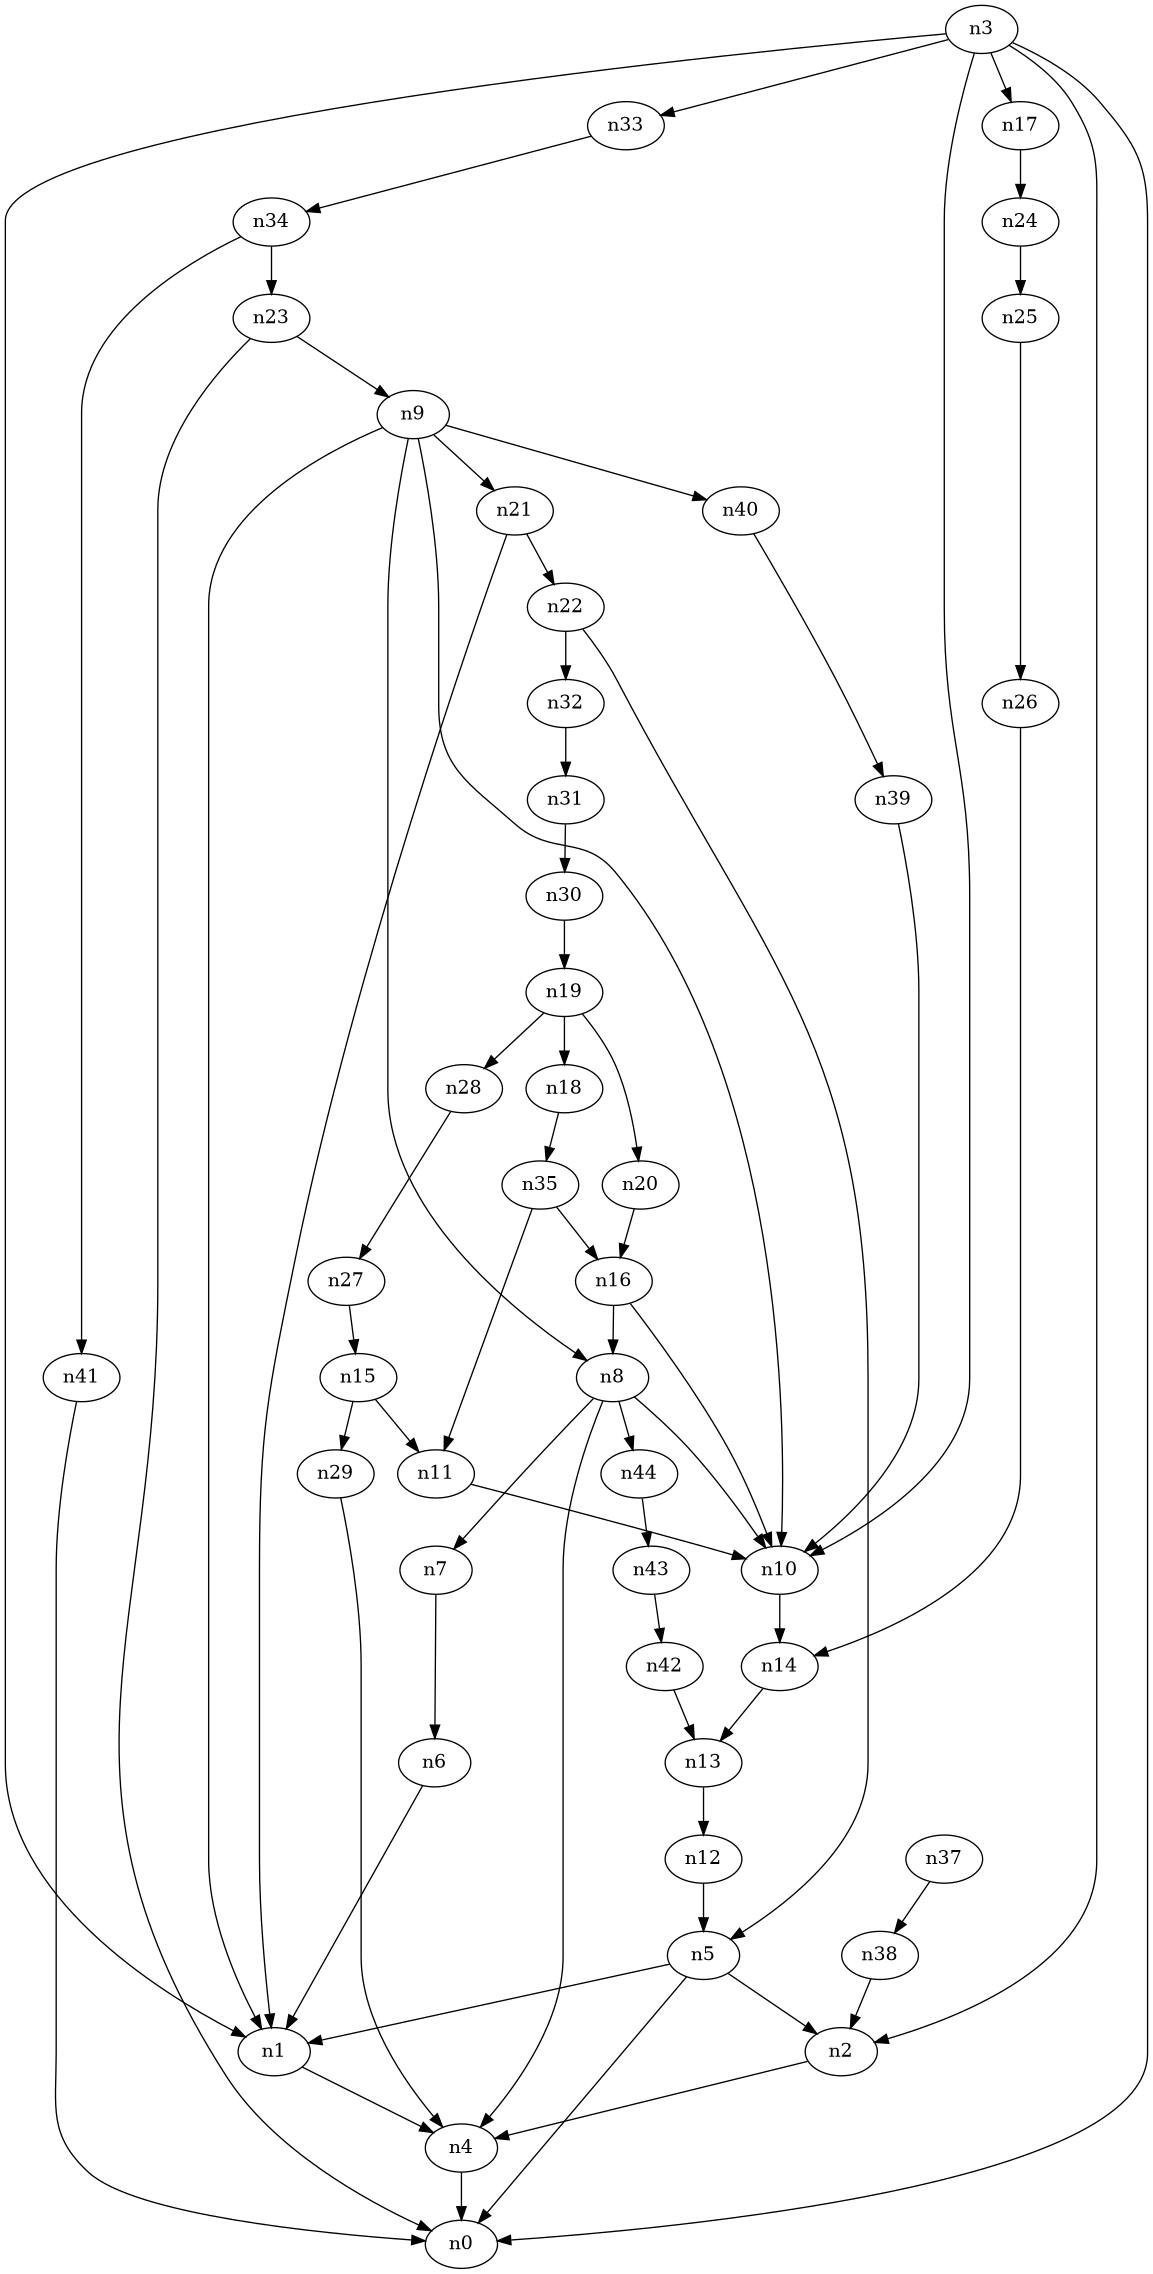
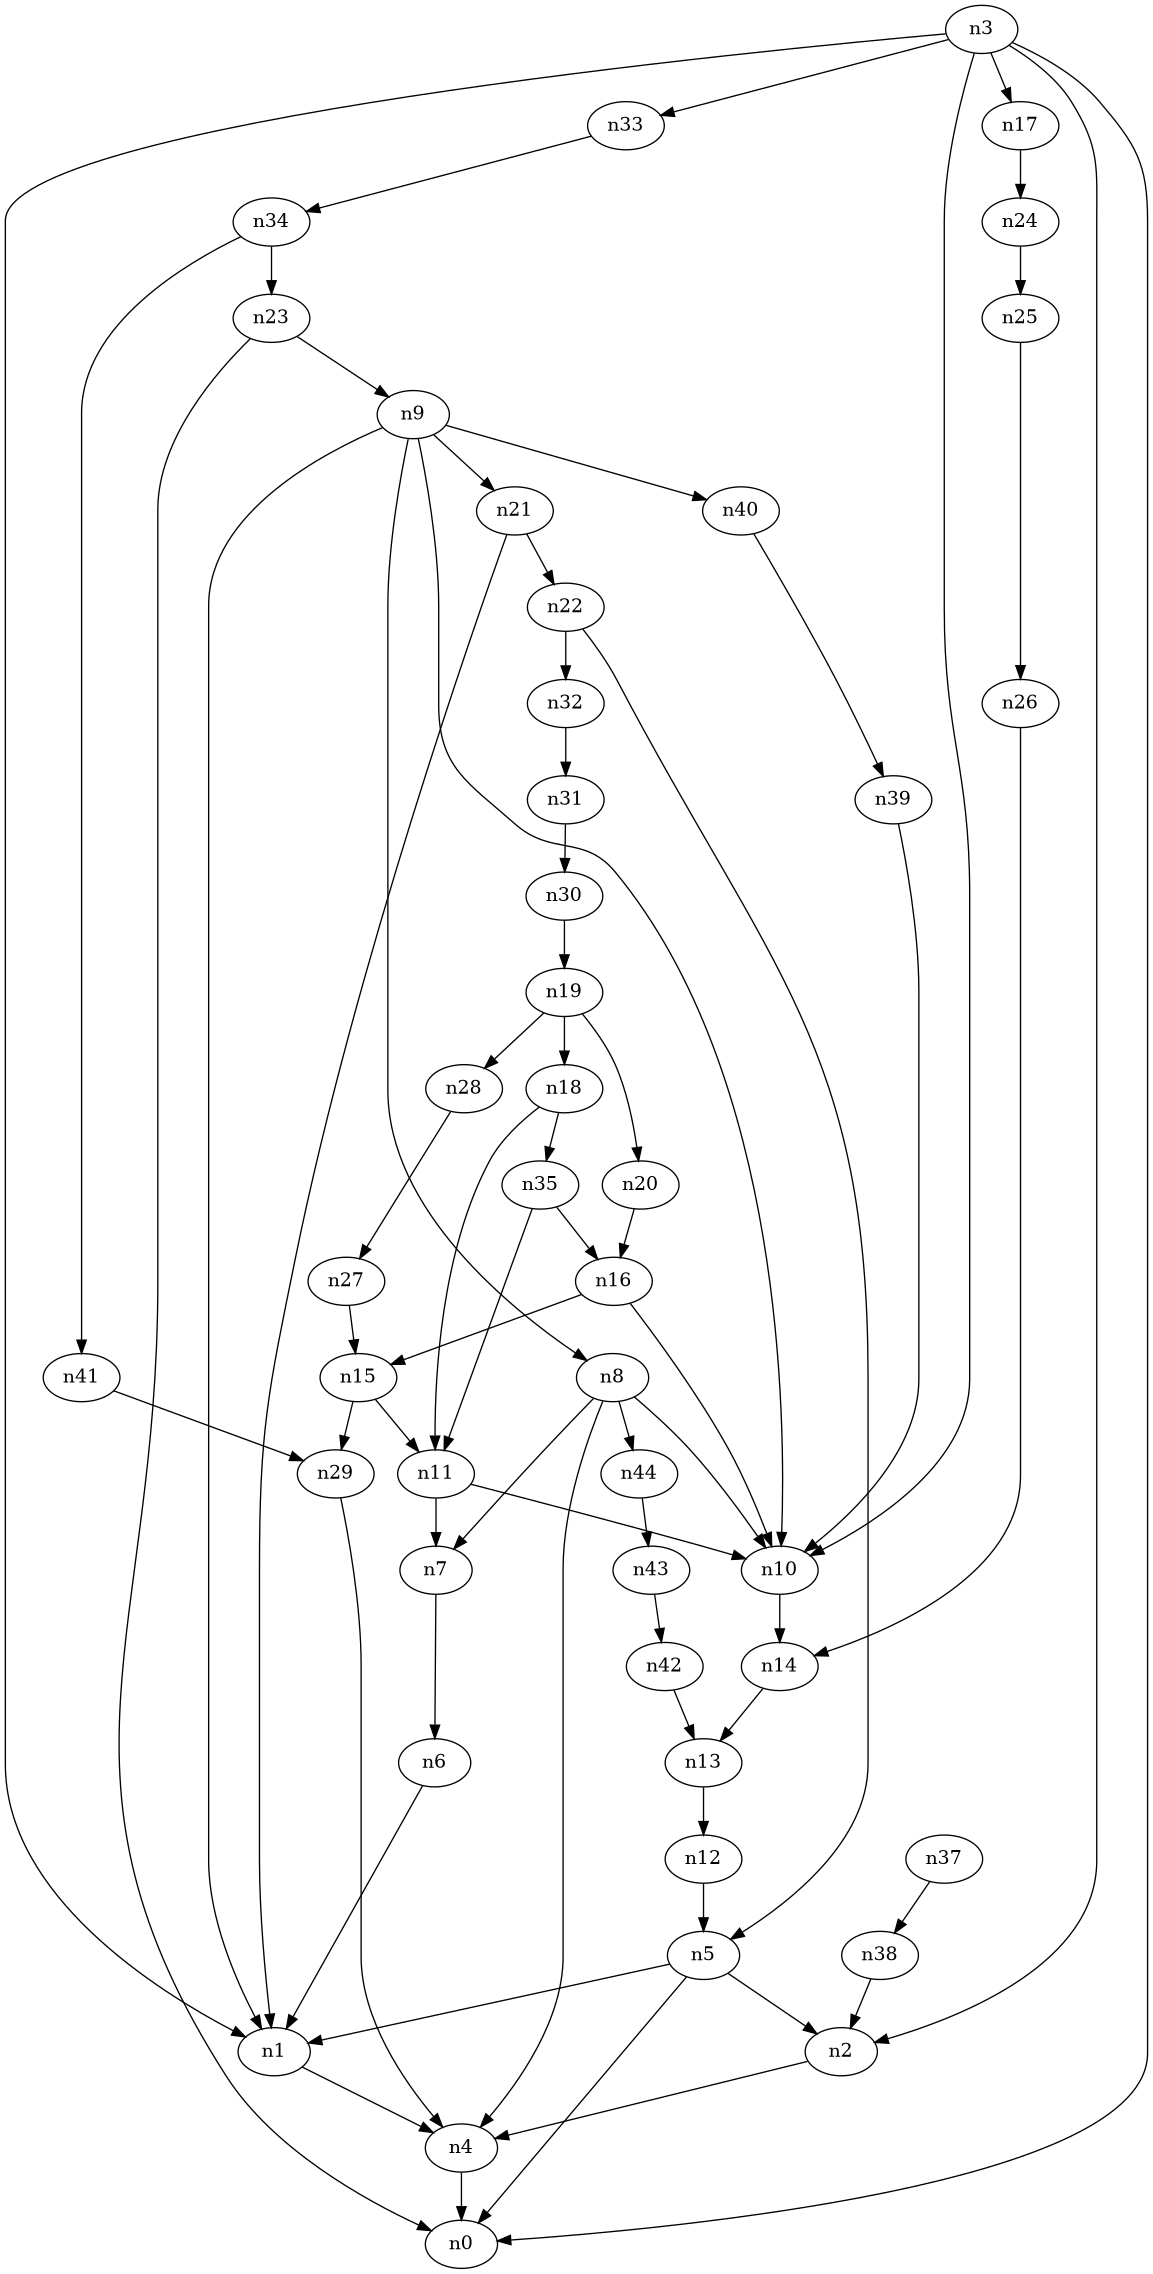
none -> (454, 1259)
(613, 1323) -> (502, 1324)
none -> (436, 1516)
(56, 1958) -> (198, 1422)
